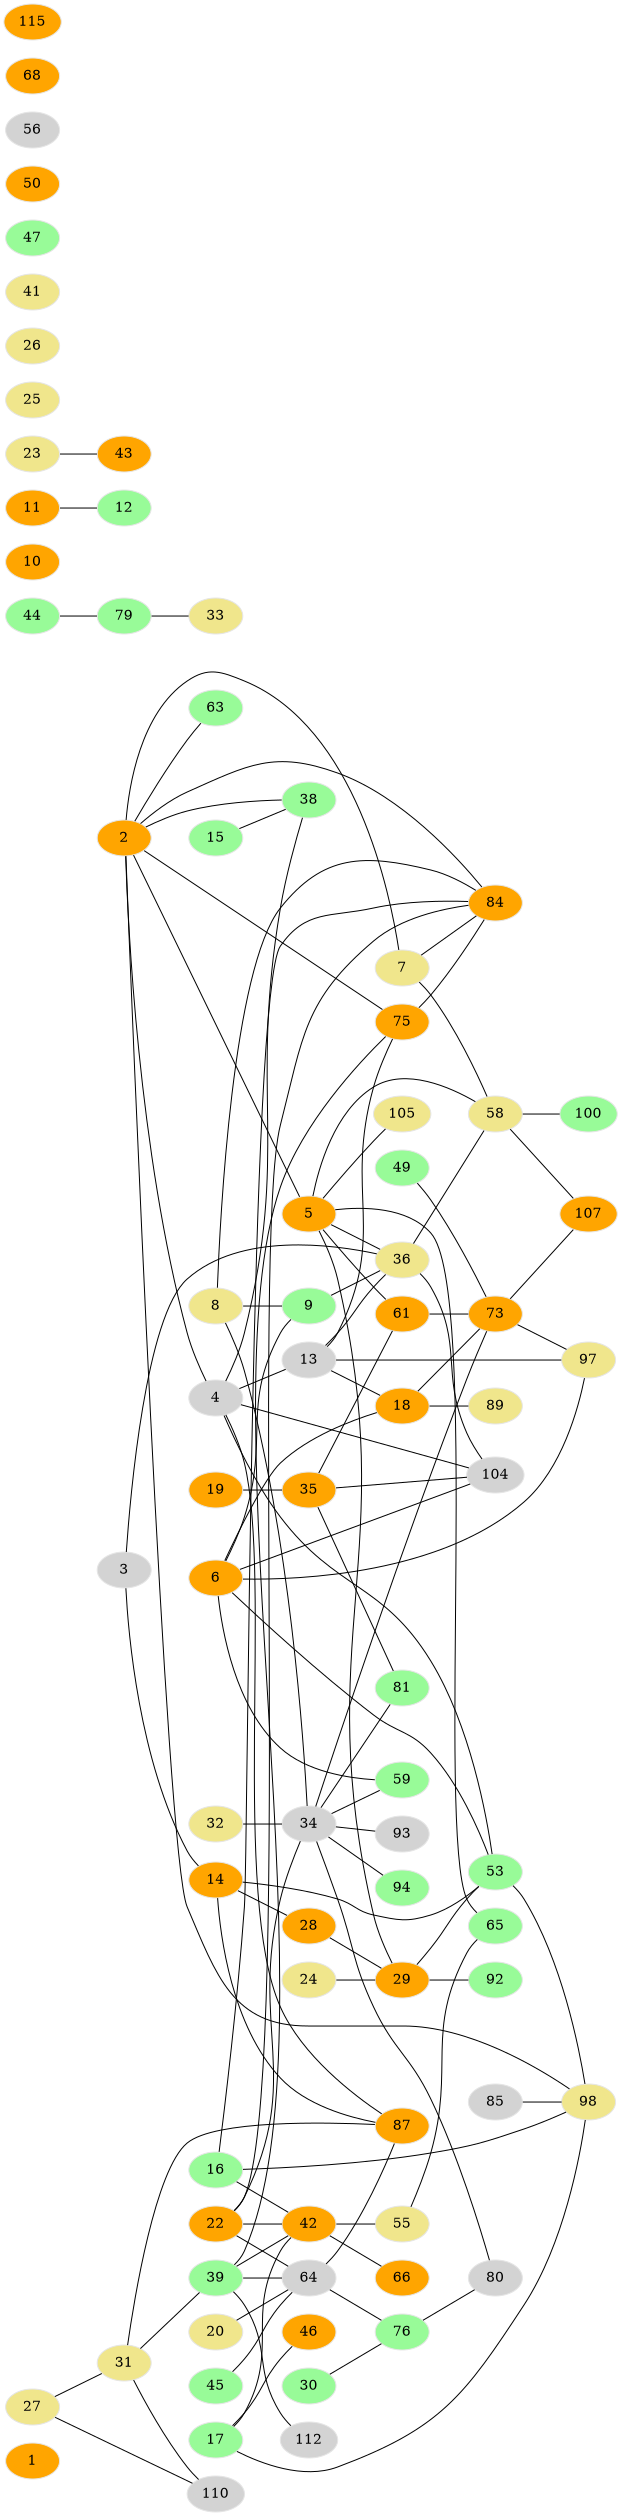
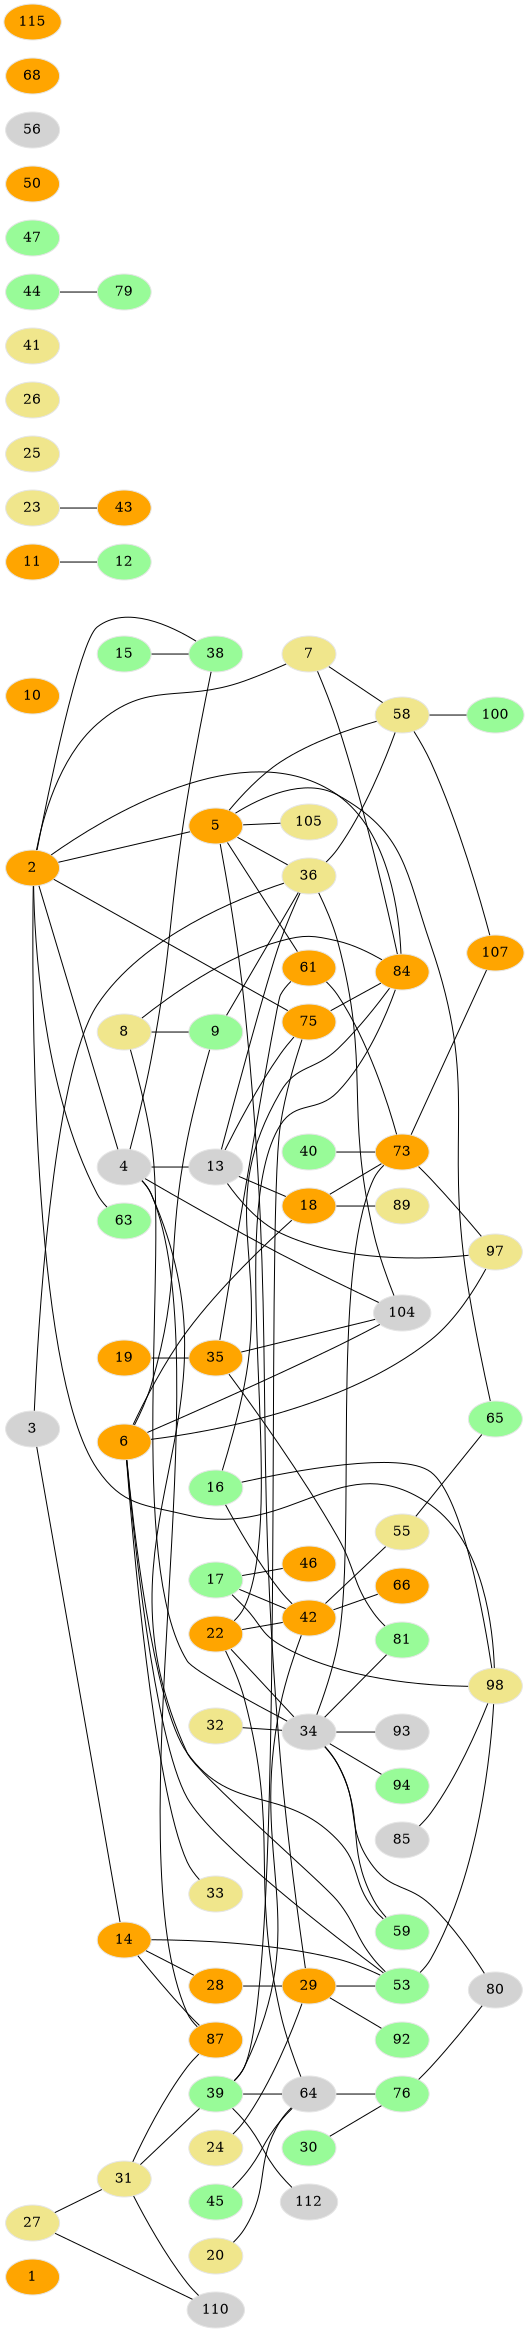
(170, 616) -> (151, 1695)
(402, 1168) -> (309, 1152)
(365, 2207) -> none
